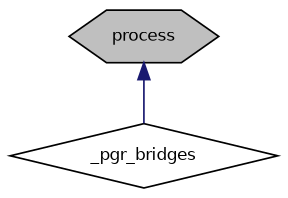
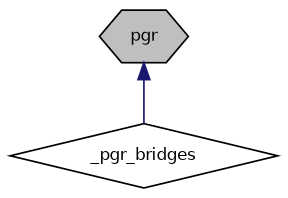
(144, 36) -> (144, 36)
